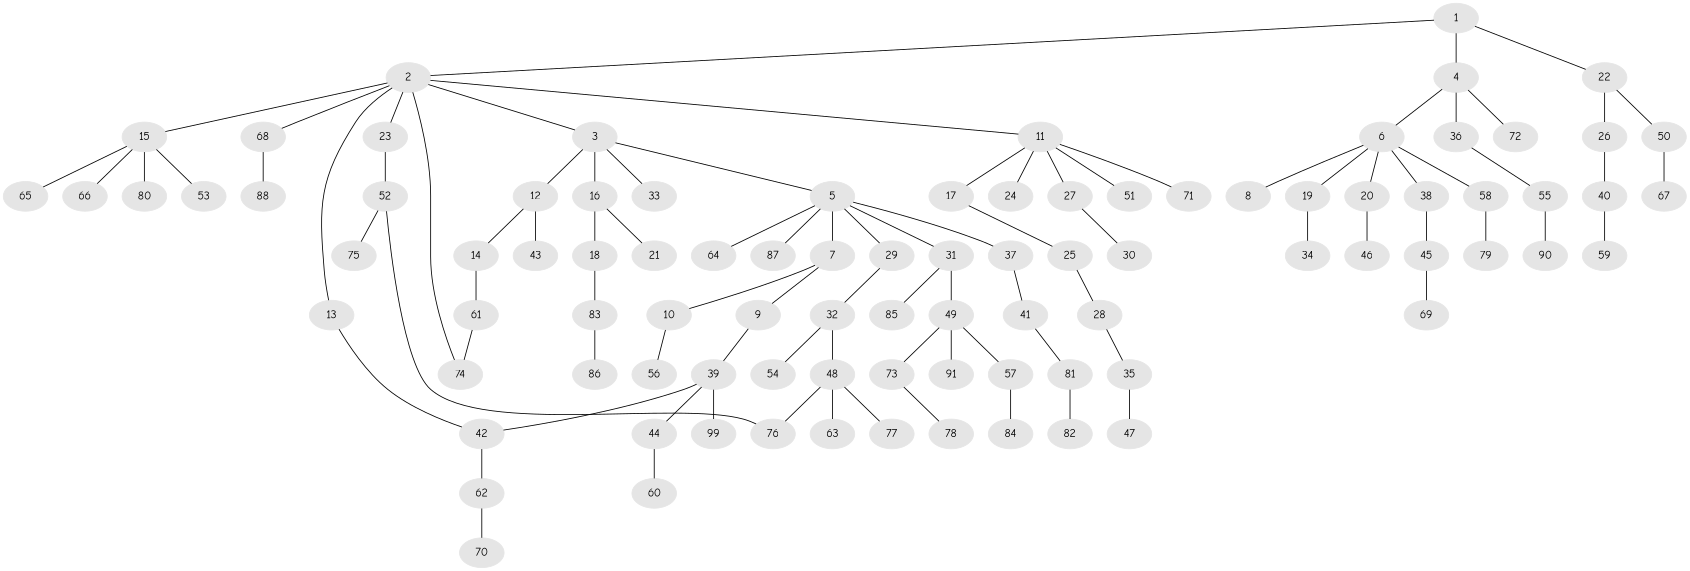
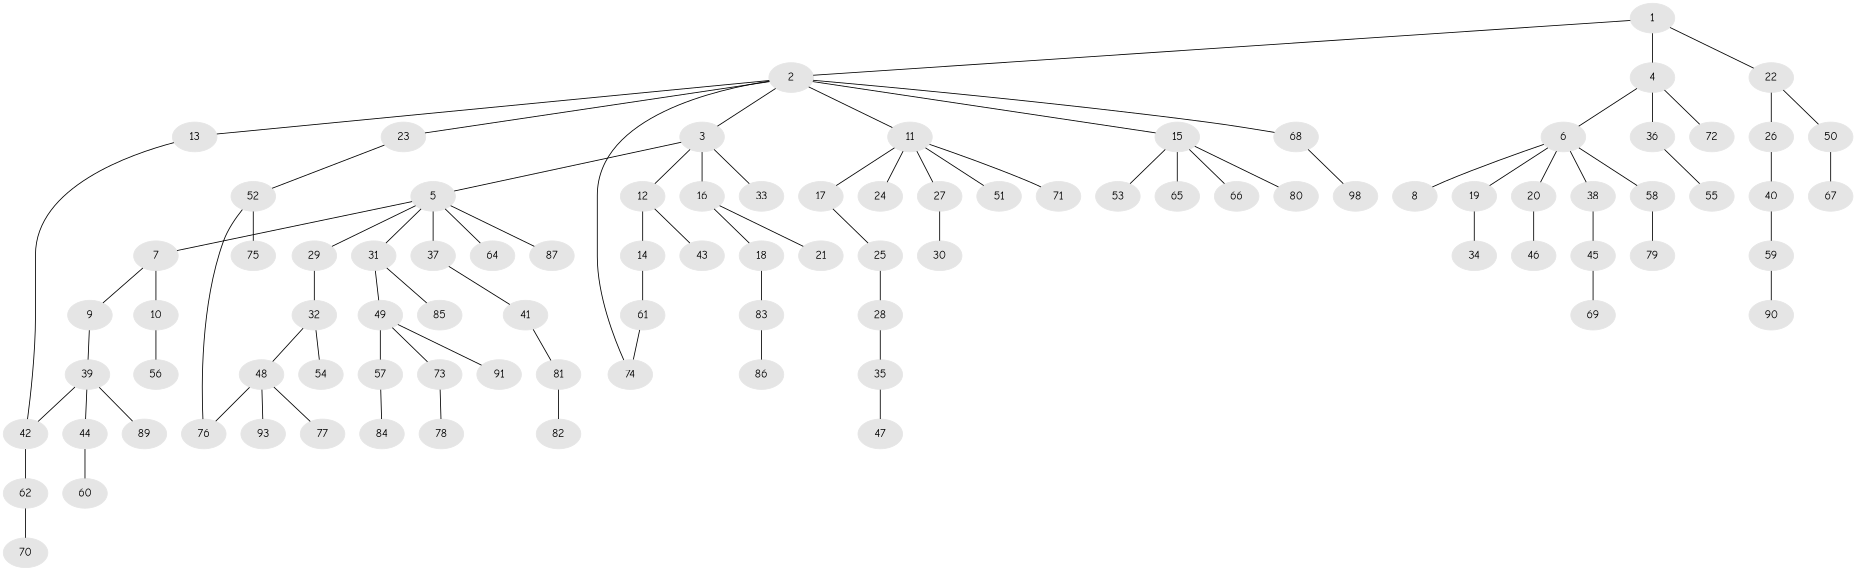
(263, 196) -> (1355, 196)
(1545, 226) -> (1771, 286)
(714, 434) -> (144, 434)
(832, 434) -> (263, 434)
